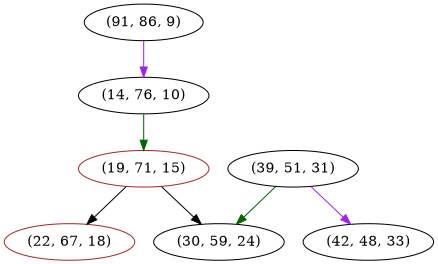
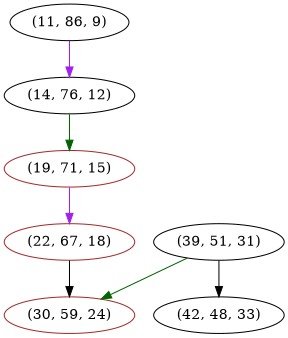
(144, 22) -> (69, 22)
(144, 96) -> (69, 96)
(110, 202) -> (69, 200)
(178, 202) -> (69, 274)
(327, 202) -> (219, 274)
(219, 242) -> (69, 315)
